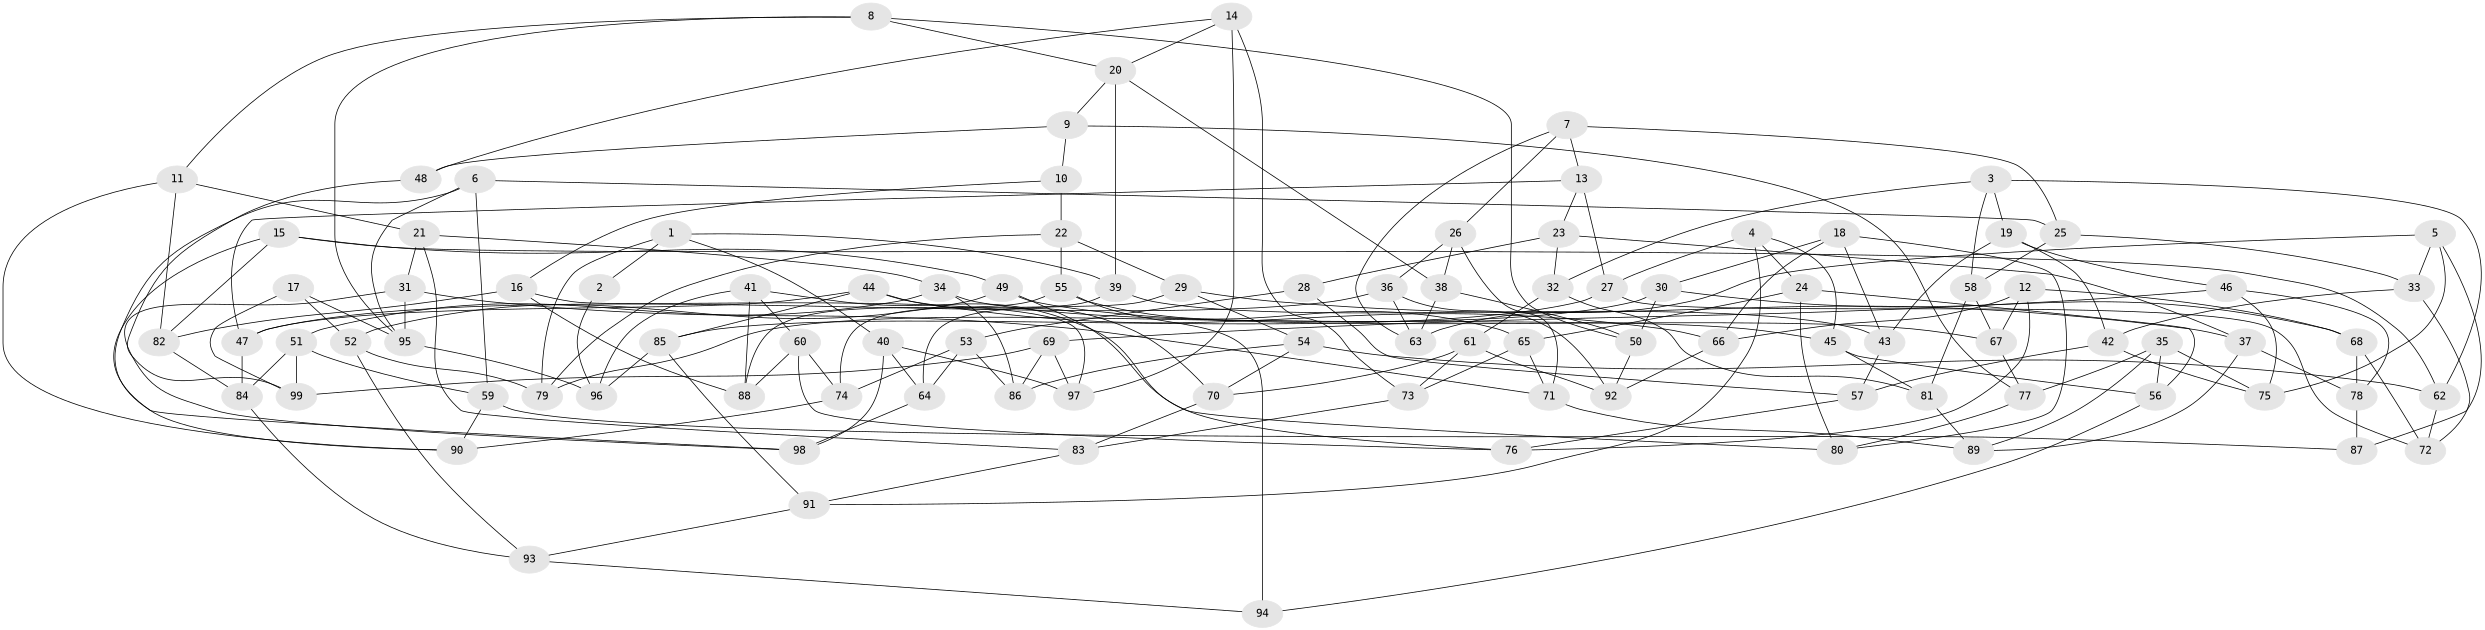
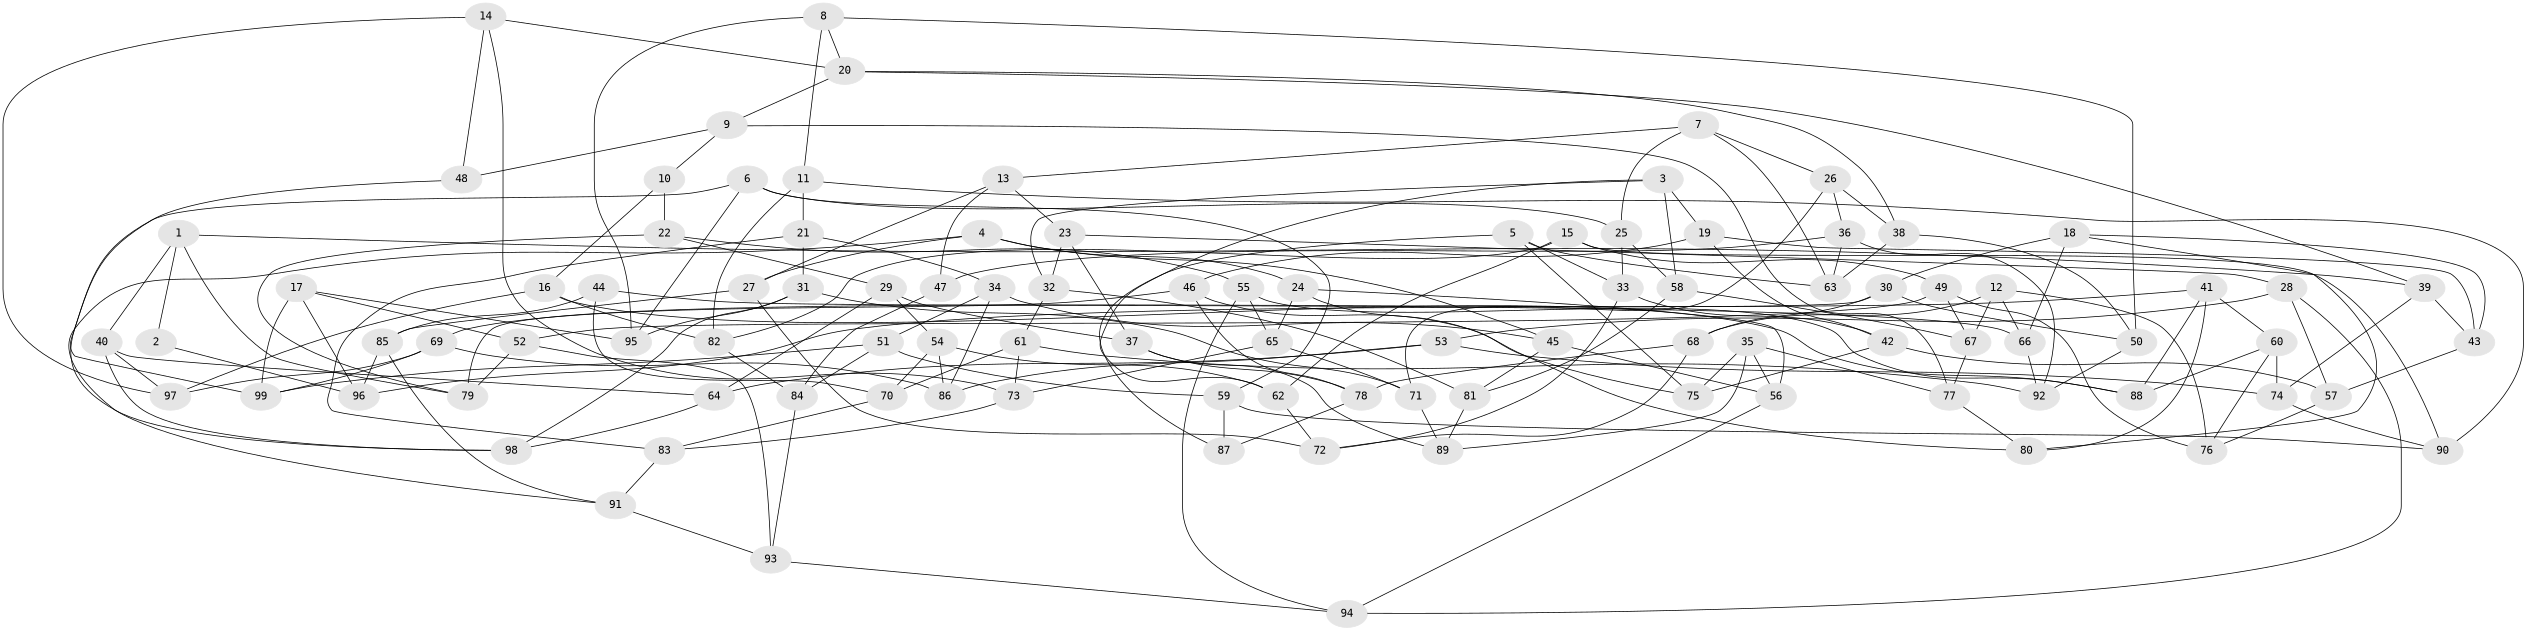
(553, 308) -> none
(504, 364) -> (328, 342)
none -> (2016, 595)
